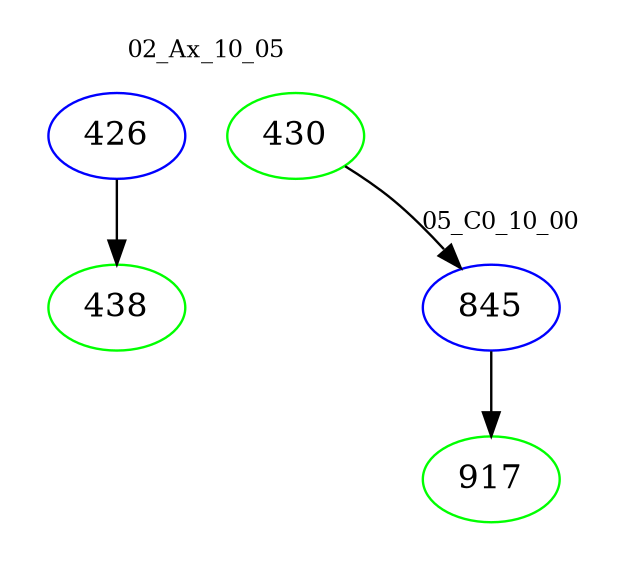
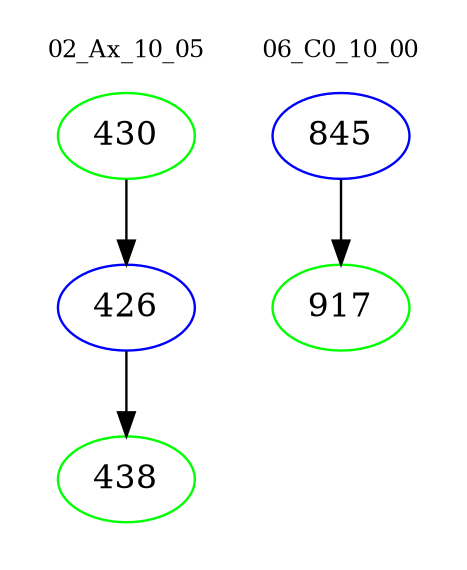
(501, 223) -> (341, 51)
(419, 224) -> (126, 210)
